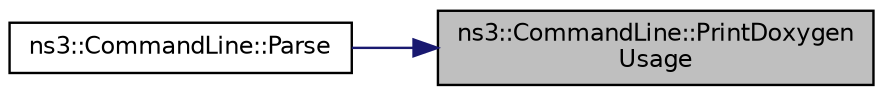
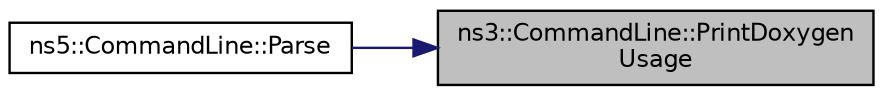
(181, 48) -> (181, 48)
